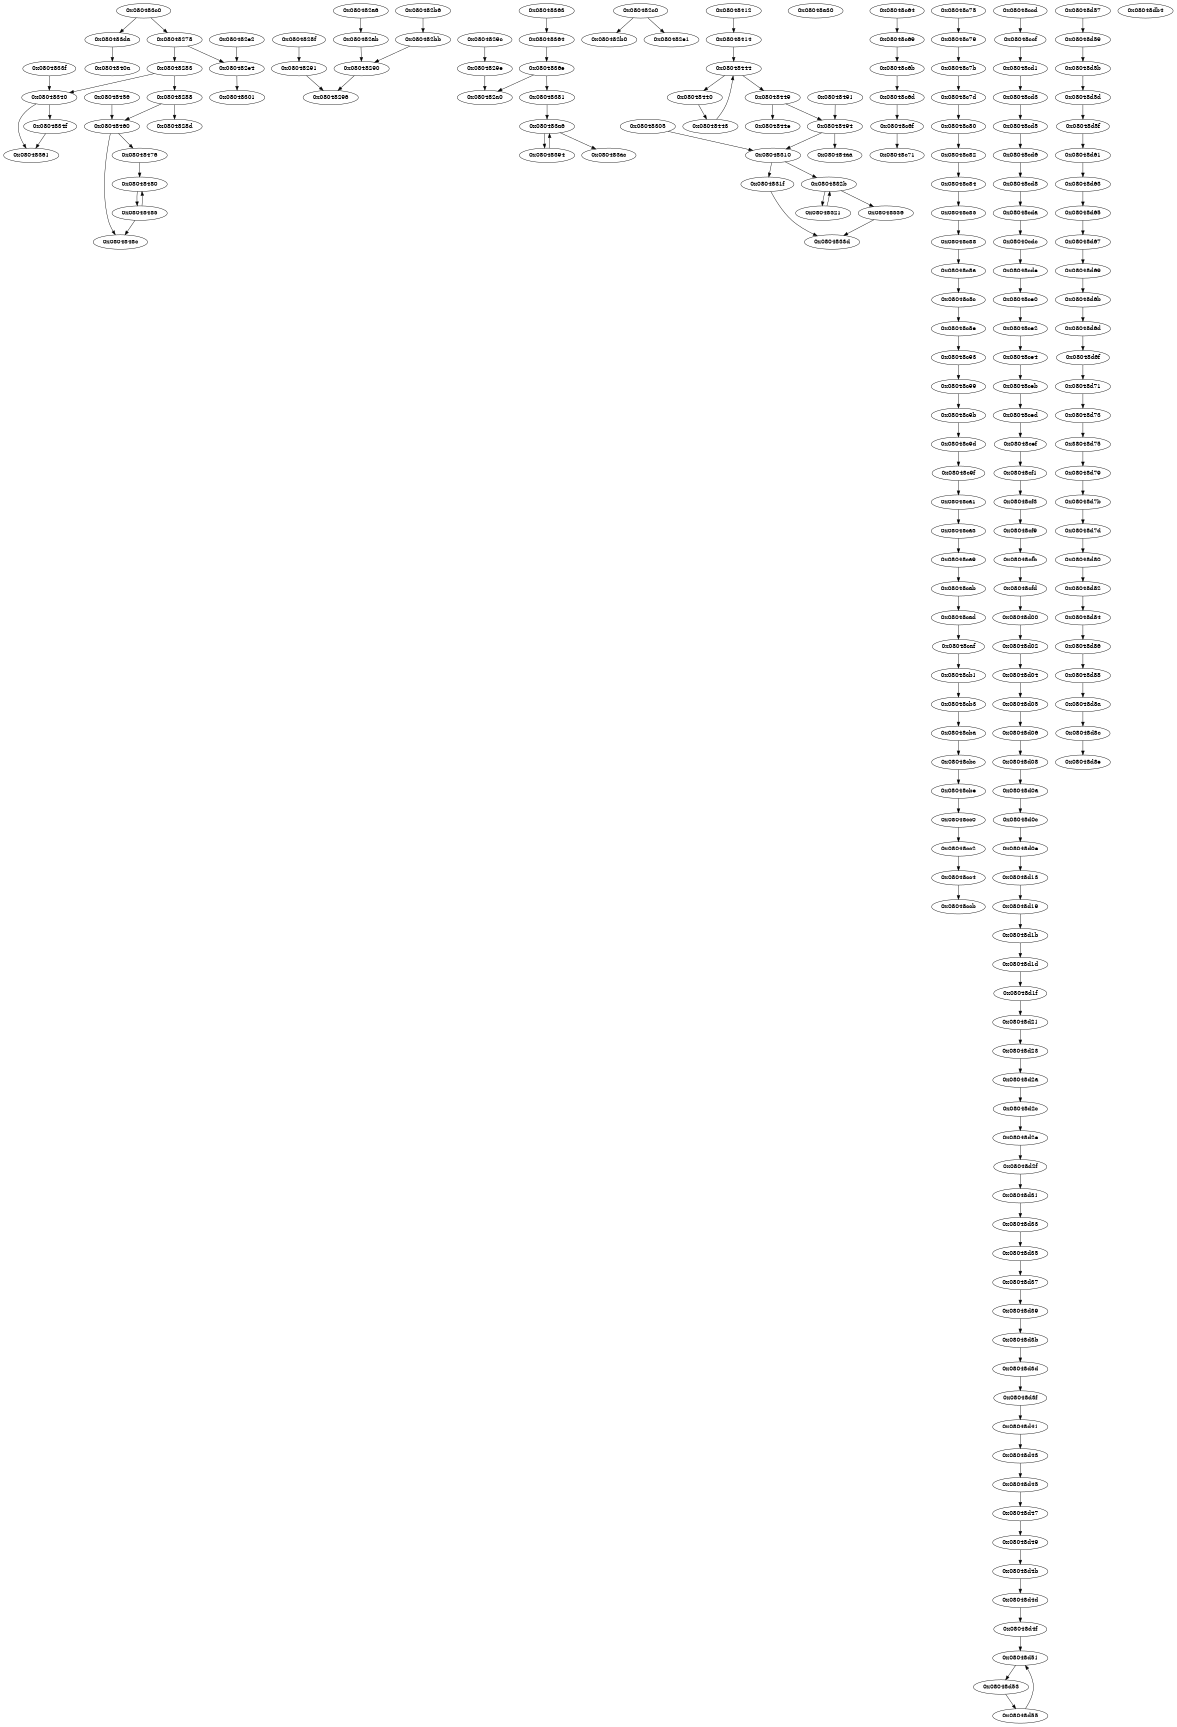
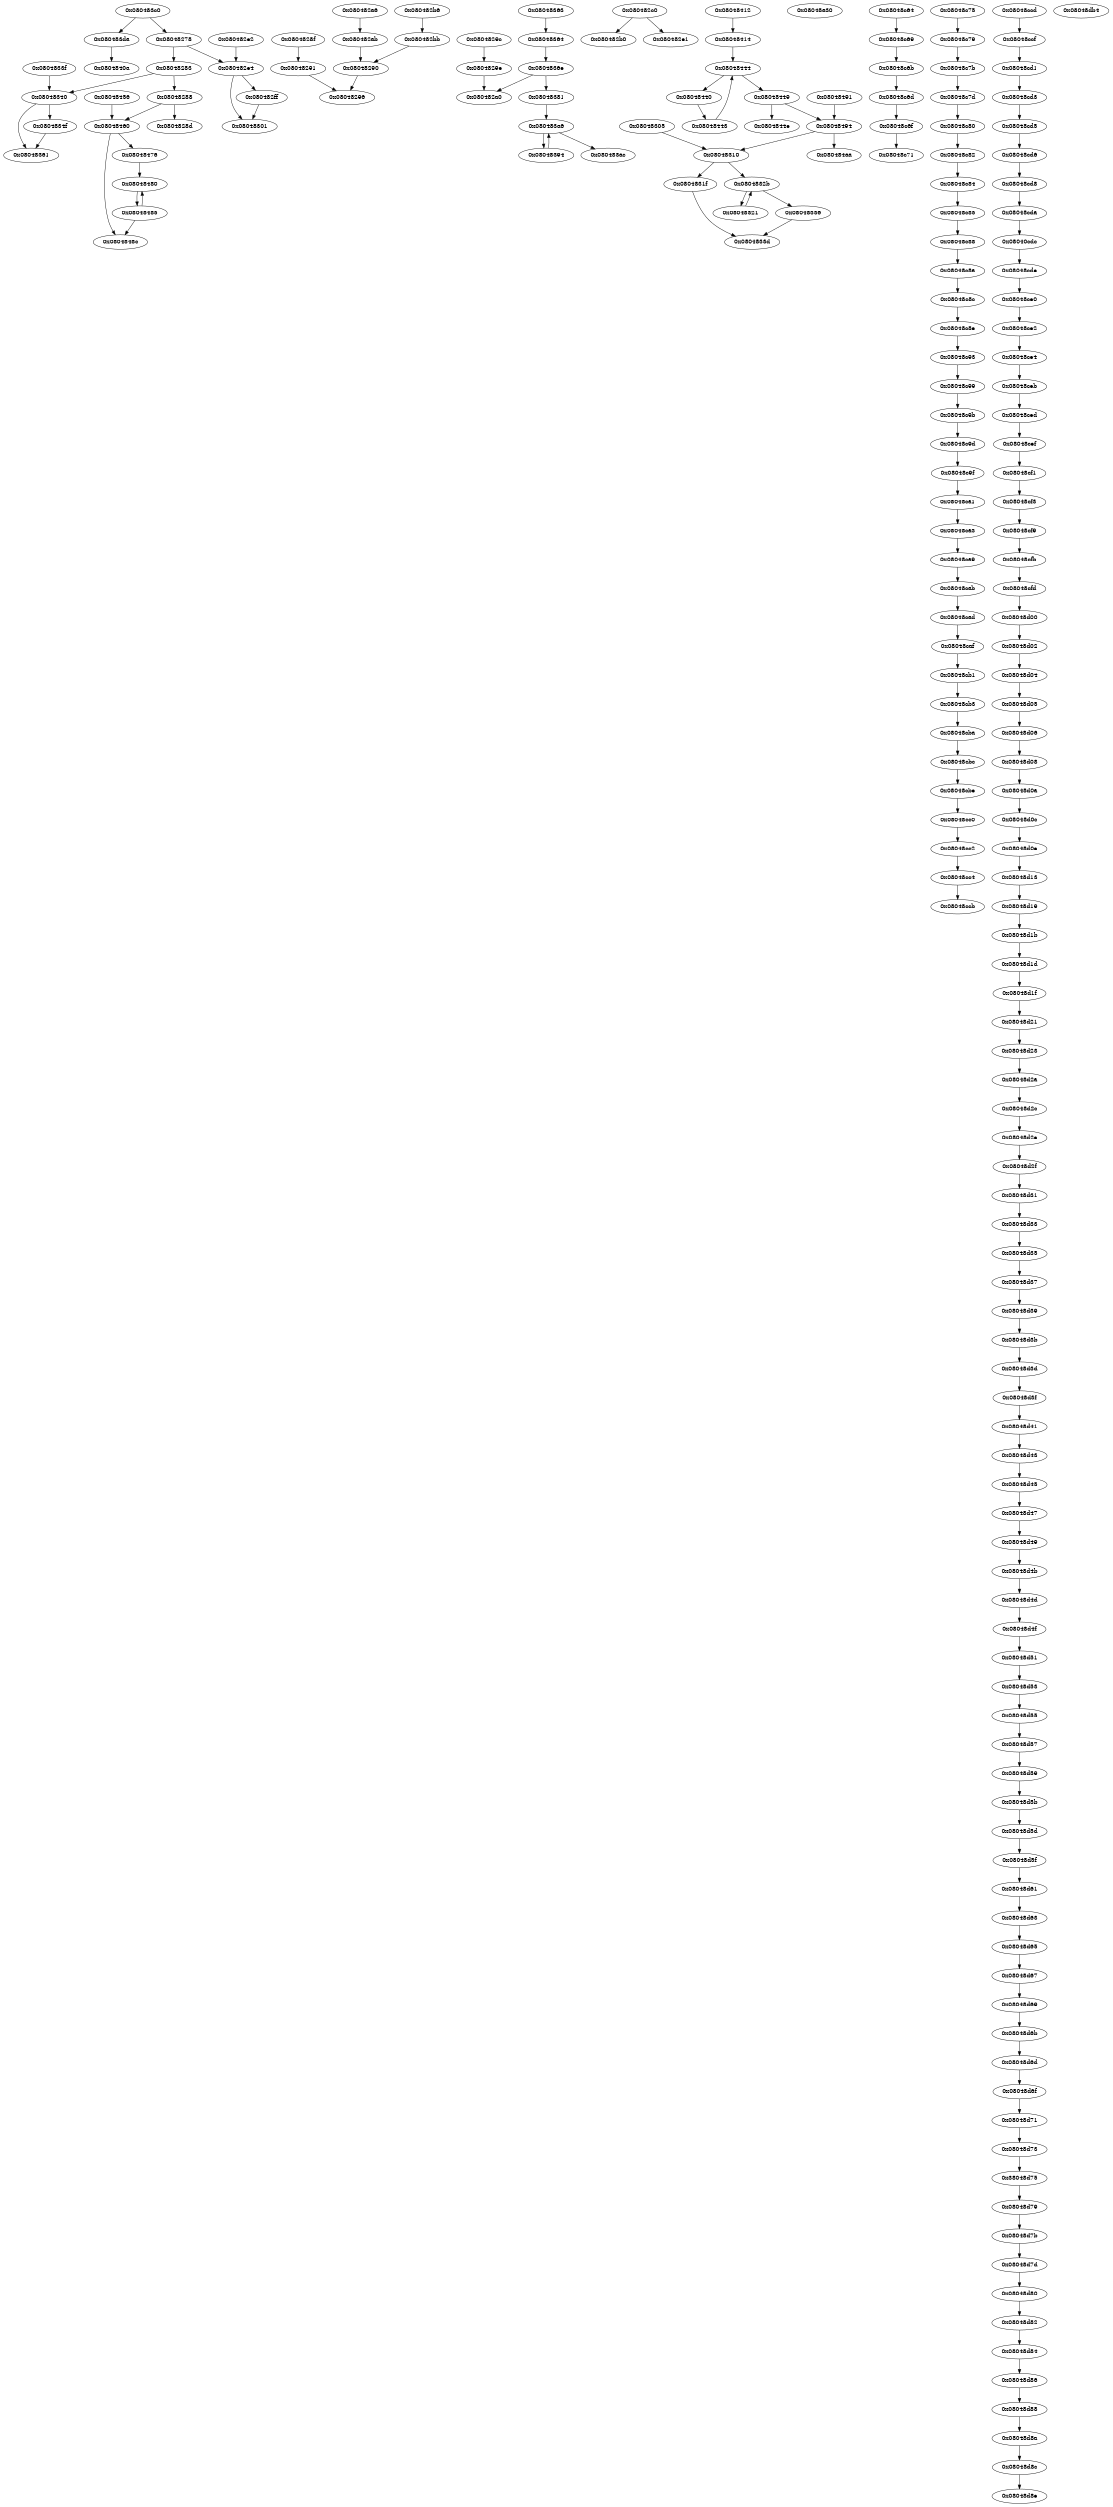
none -> (262, 98)
(1033, 1689) -> (1019, 1728)
